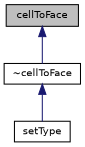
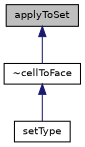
(42, 15) -> (42, 15)
